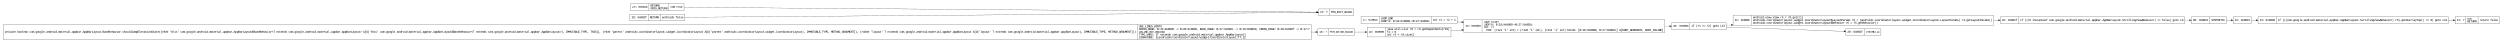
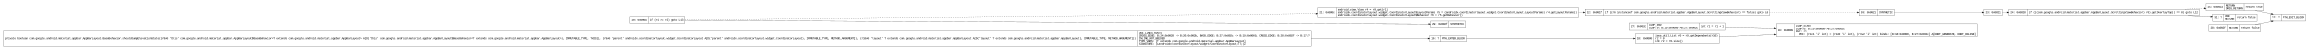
(676, 7) -> (2254, 7)
none -> (2195, 9)
(673, 17) -> (2250, 28)
(1667, 26) -> none
